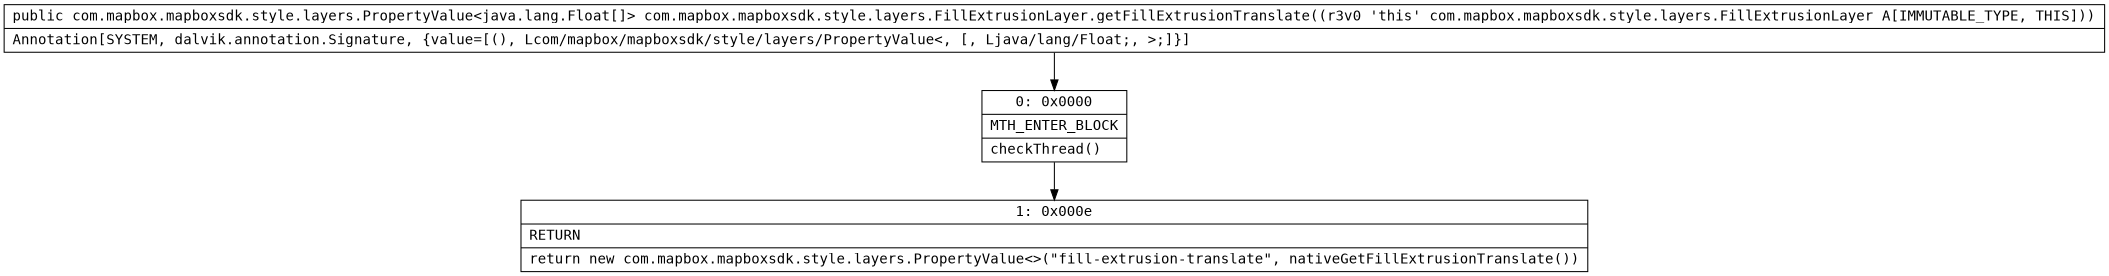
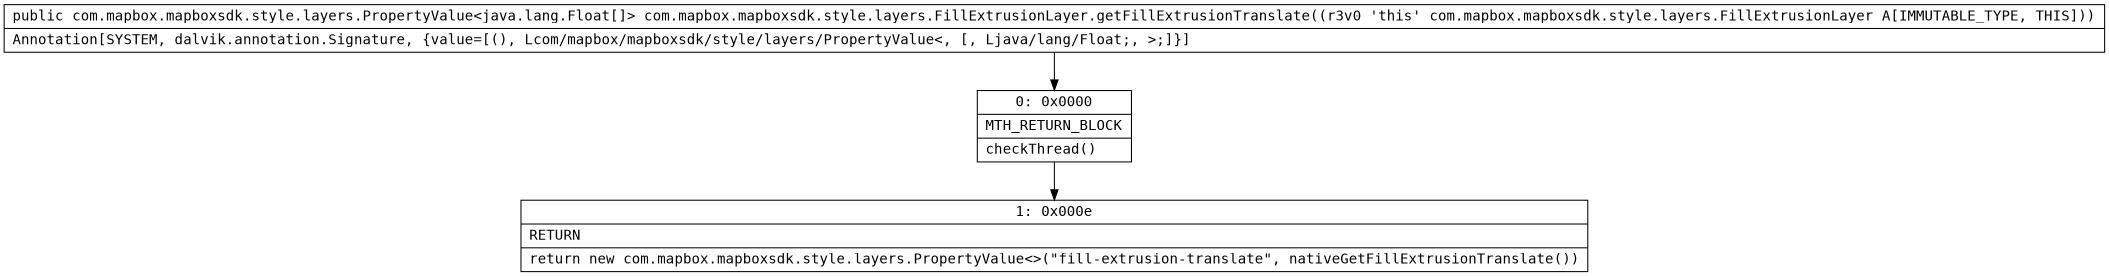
(1054, 126) -> (1054, 126)
